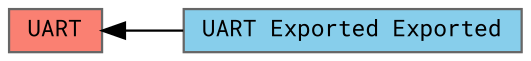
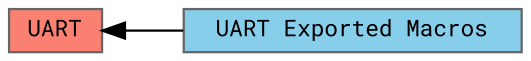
(353, 31) -> (353, 31)
